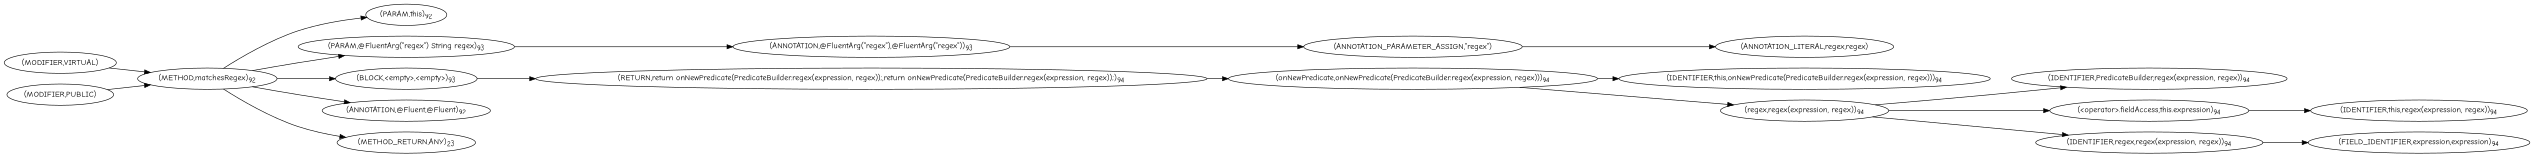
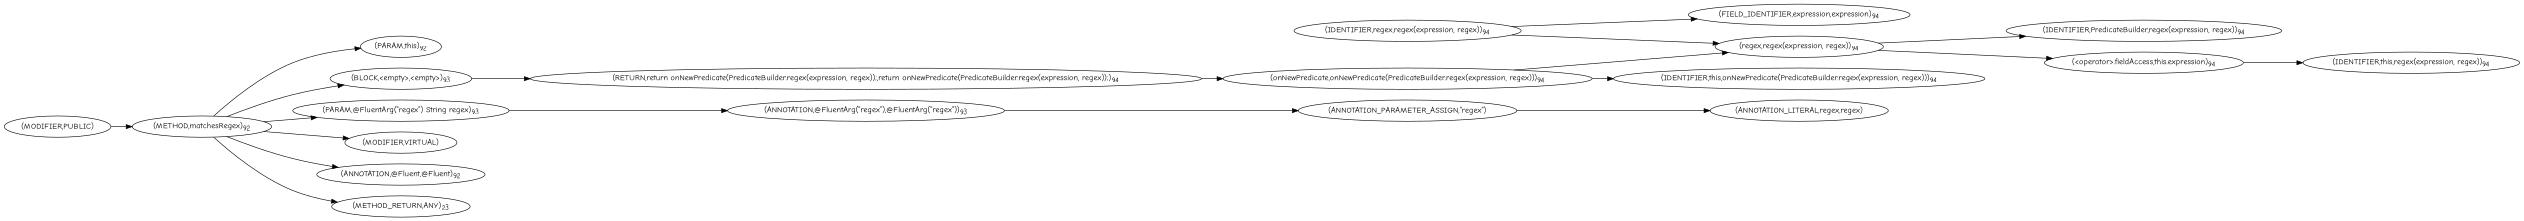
(127, 70) -> (303, 135)
(1967, 126) -> (1612, 39)
